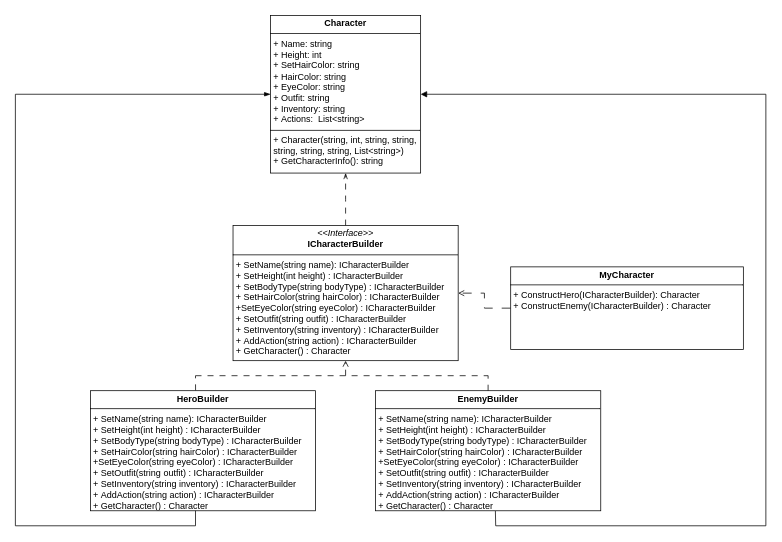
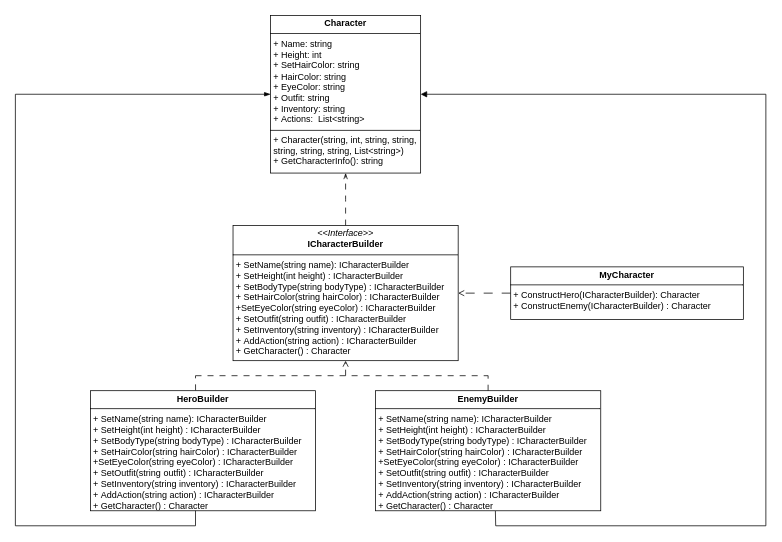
(627, 308) -> (627, 293)
